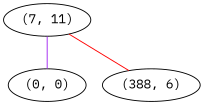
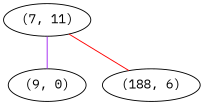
(47, 85) -> (47, 85)
(151, 85) -> (151, 85)
